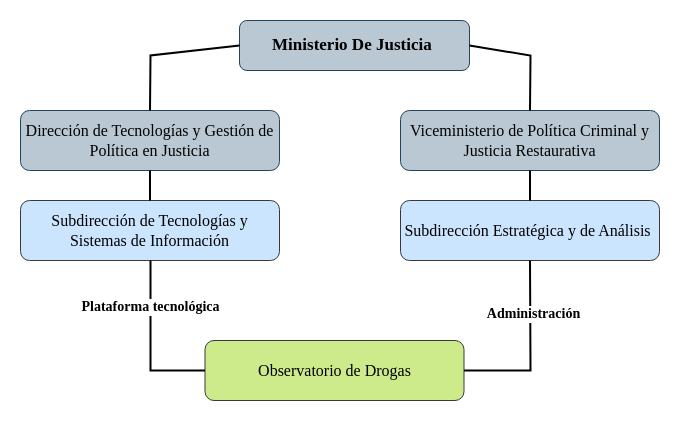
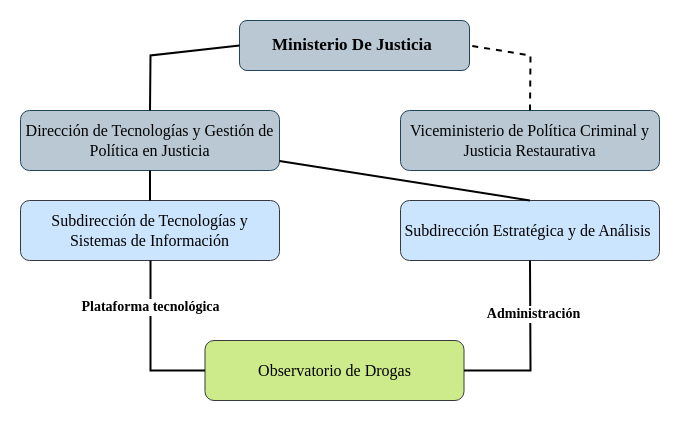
(525, 55) -> (525, 55)
(530, 186) -> (405, 181)
